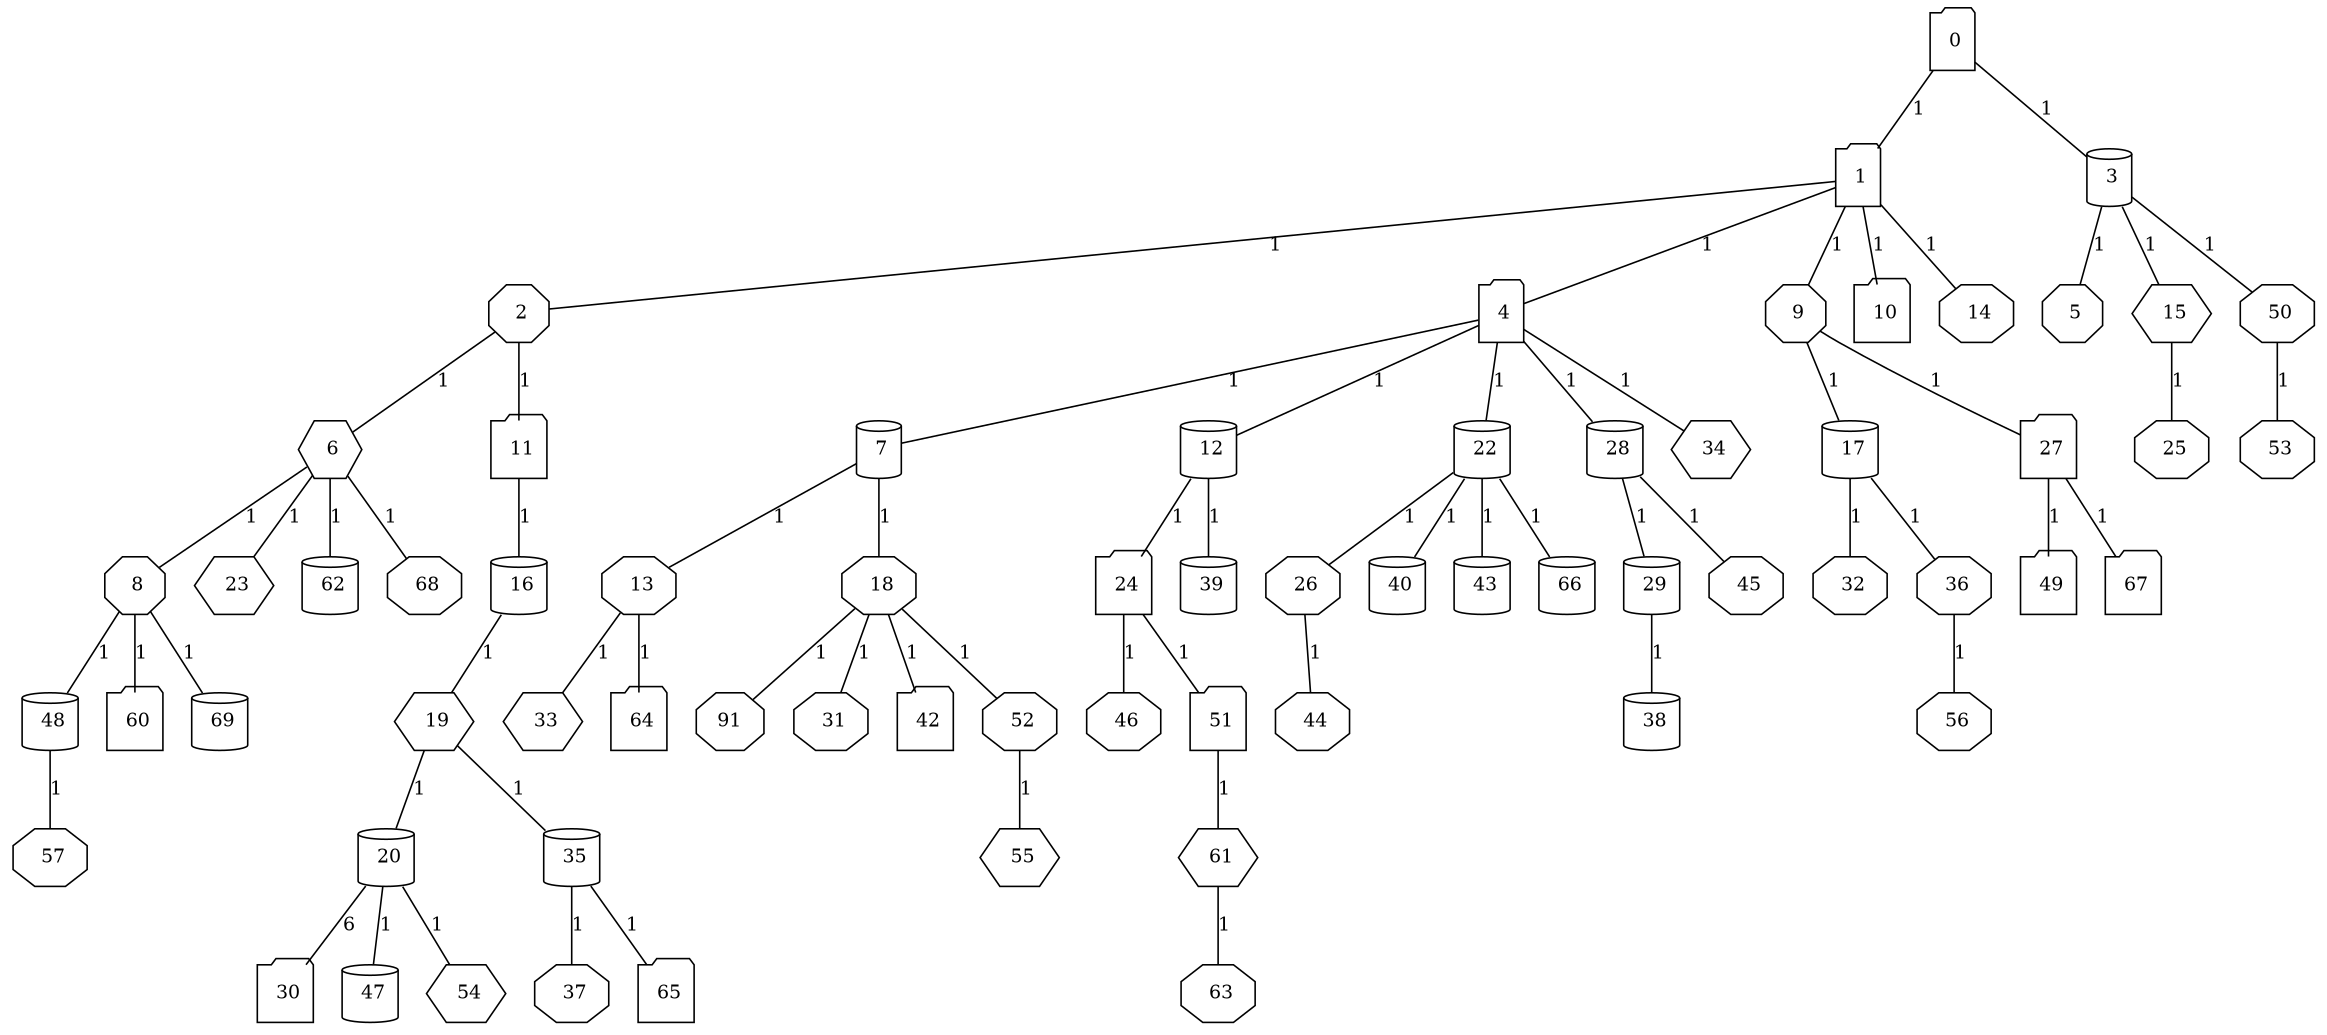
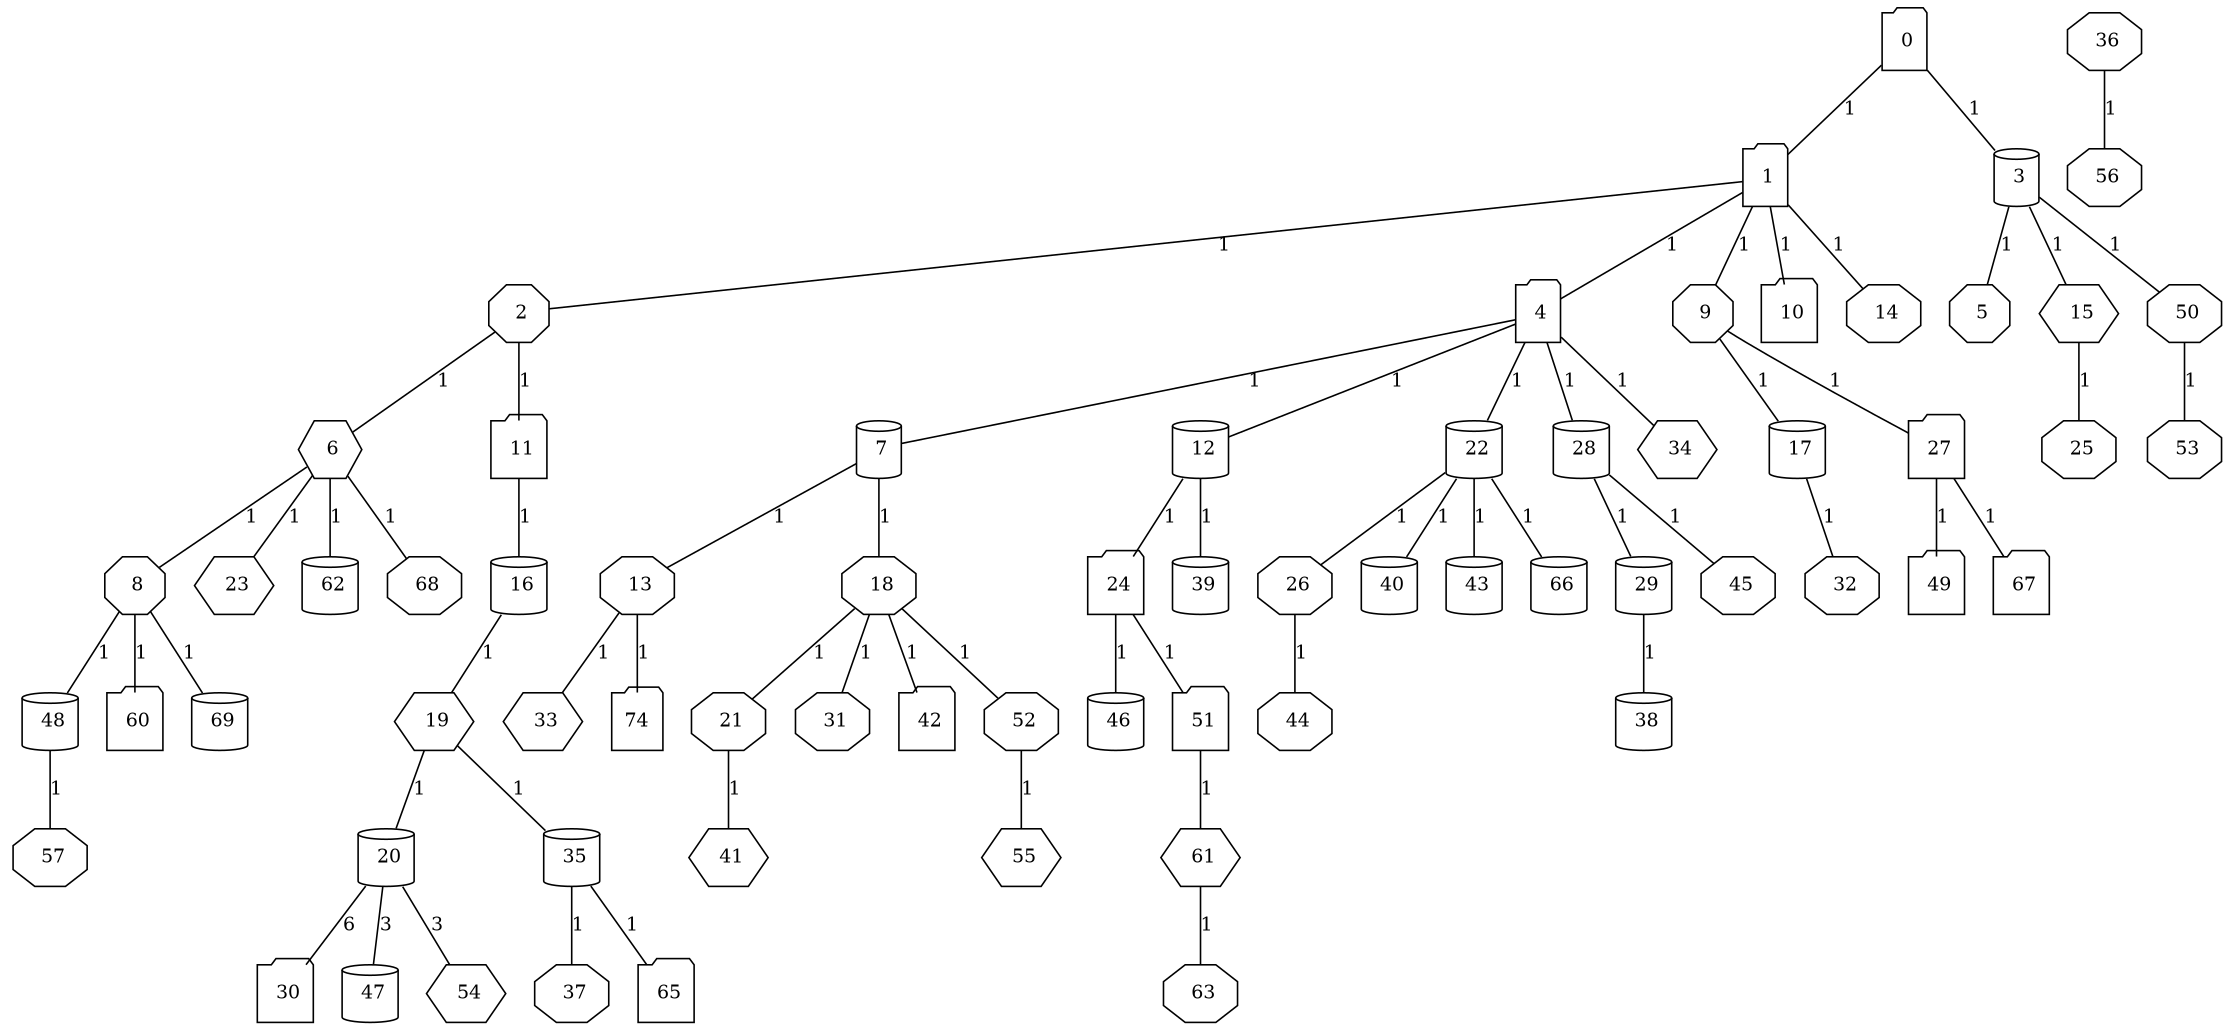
(1903, 519) -> none
(639, 722) -> (637, 722)
(730, 722) -> (729, 722)
(1124, 722) -> (1116, 722)
none -> (729, 858)
(386, 926) -> (386, 926)
(437, 926) -> (437, 926)
